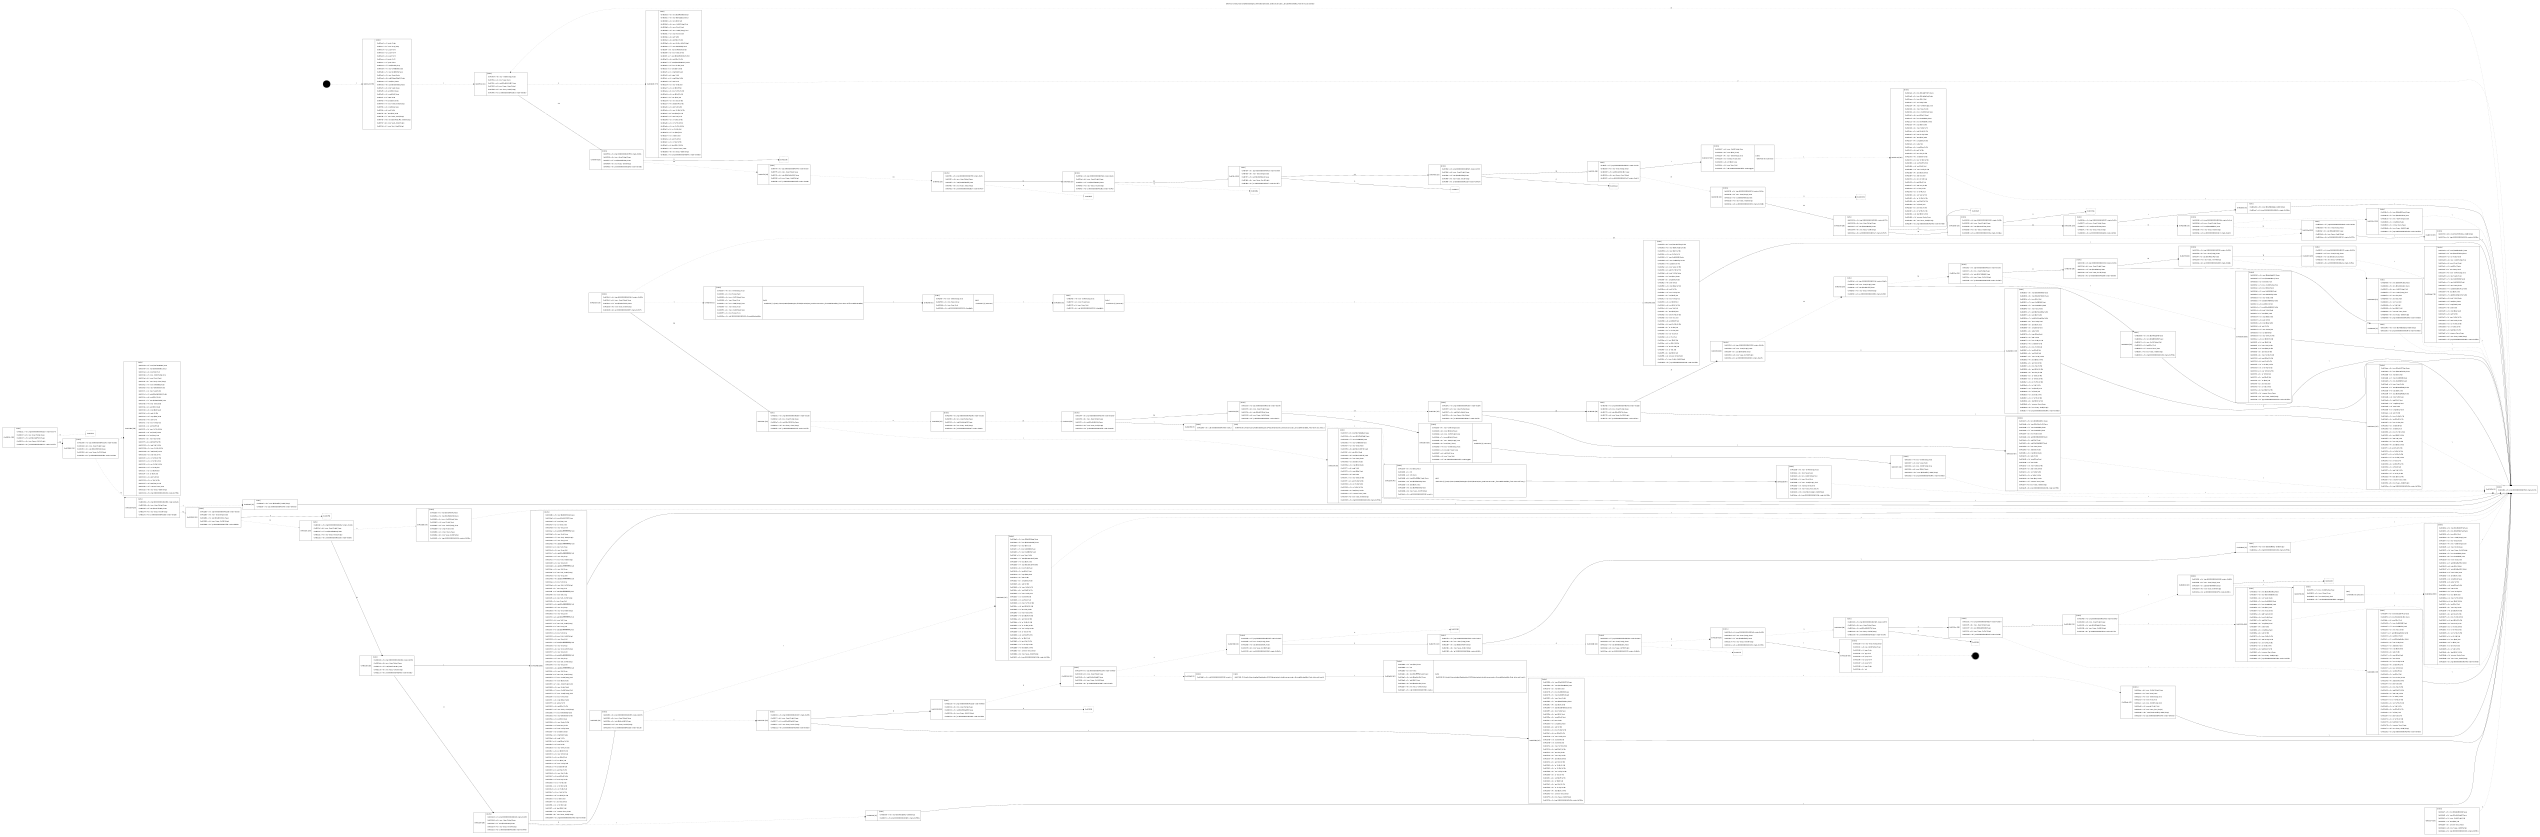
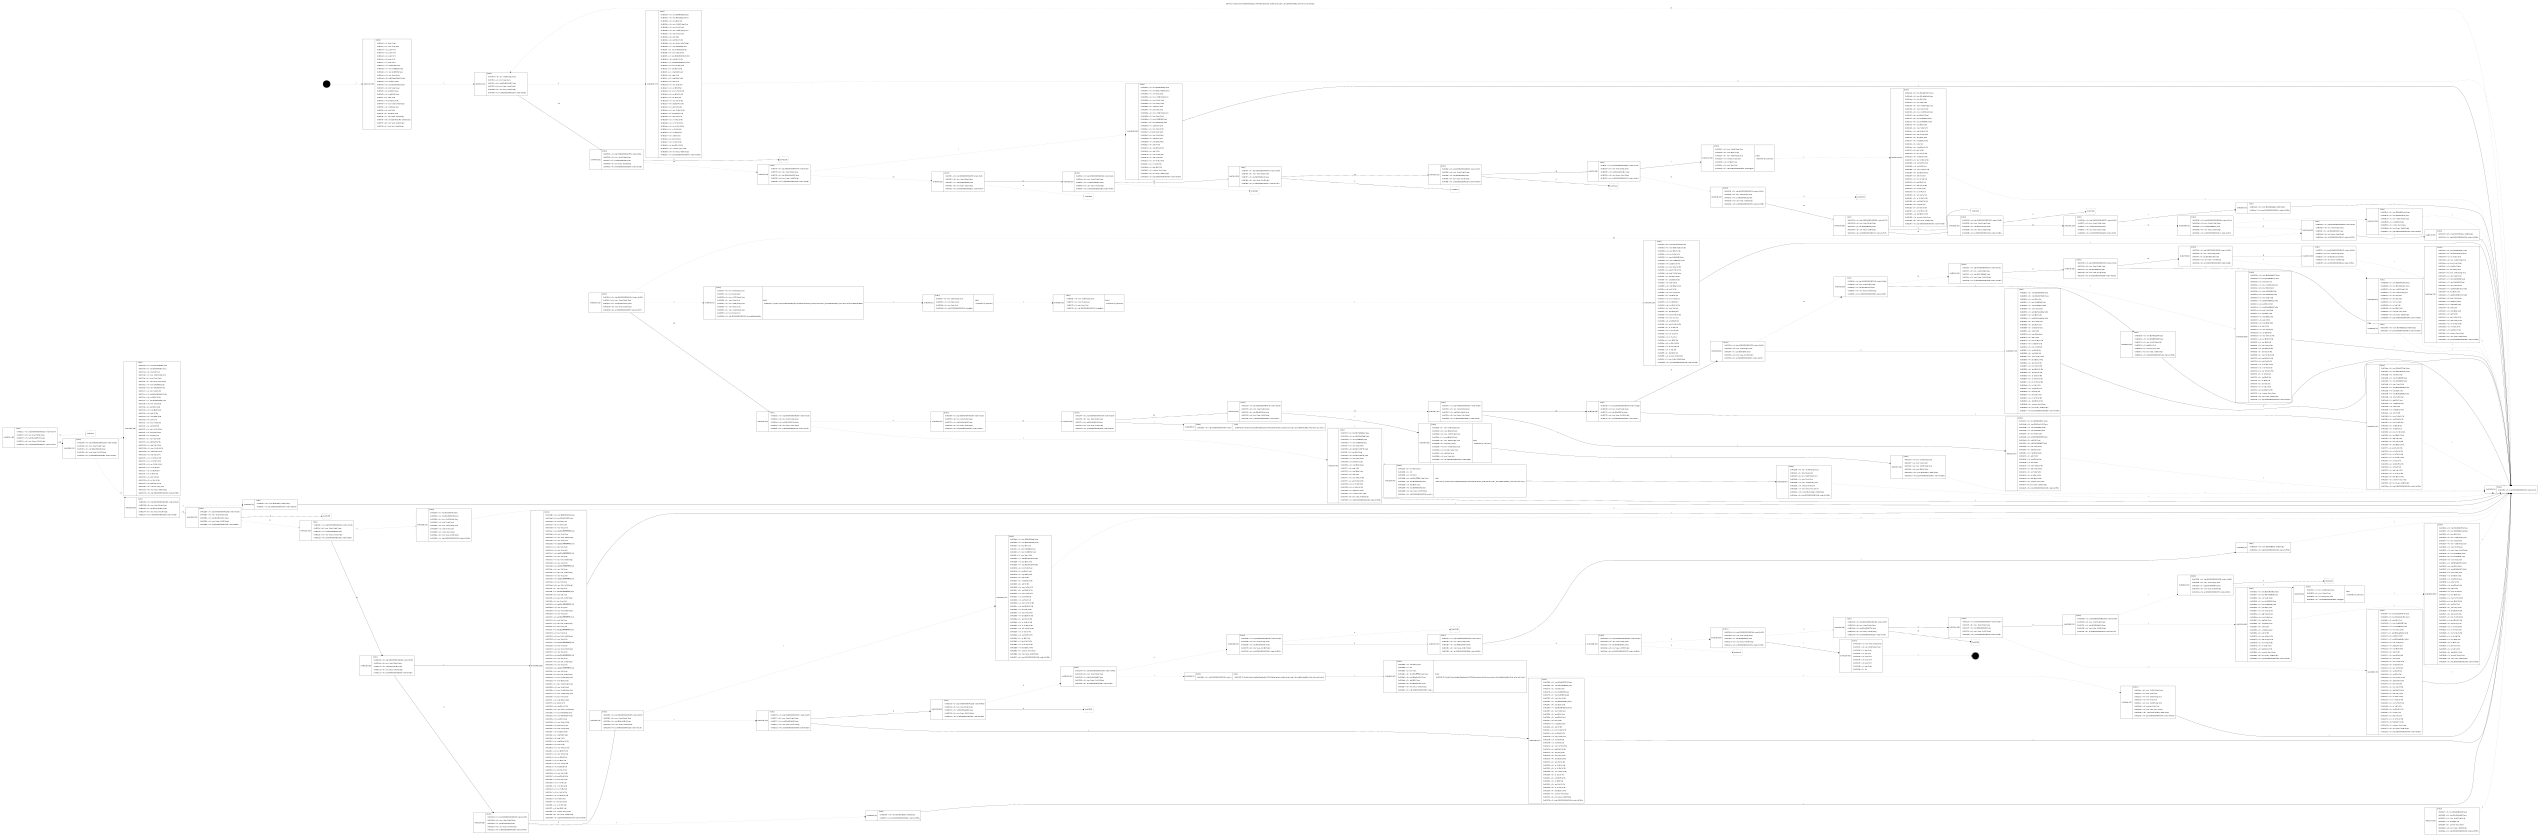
none -> (1154, 131)
